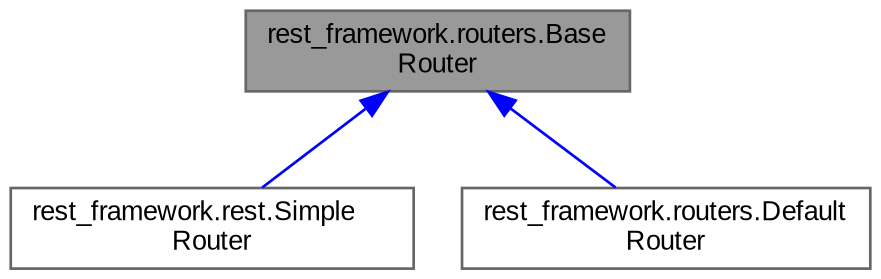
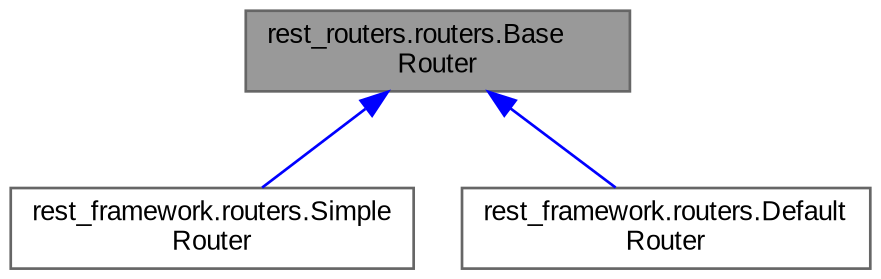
(438, 51) -> (438, 51)
(212, 228) -> (212, 228)
